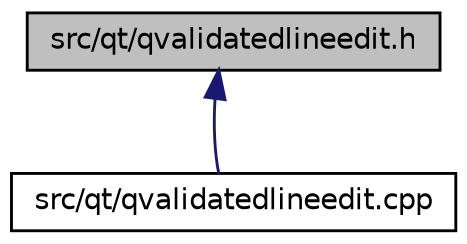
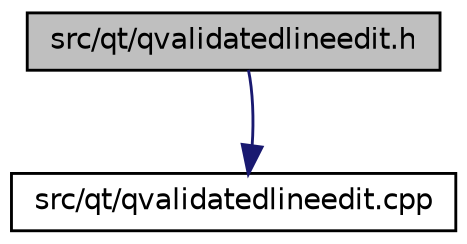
(215, 137) -> (253, 108)
